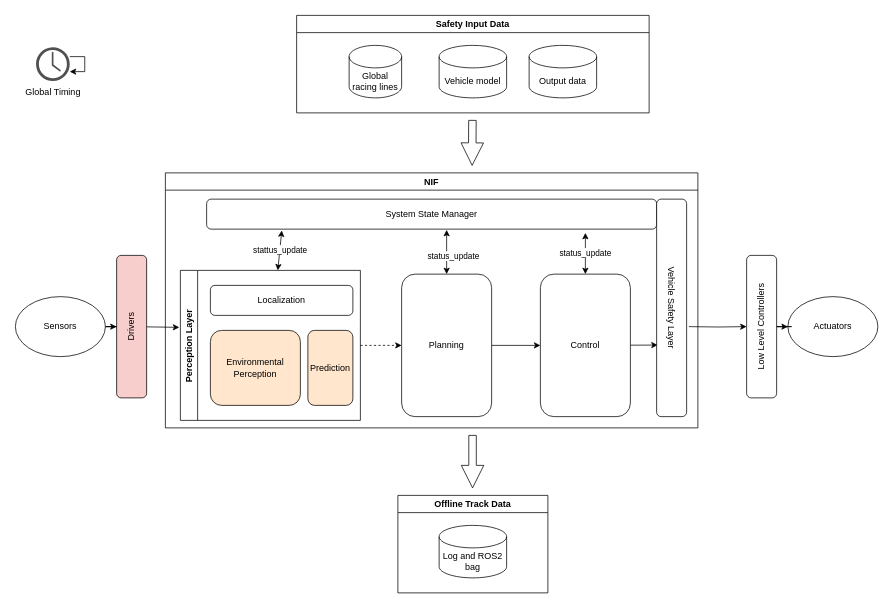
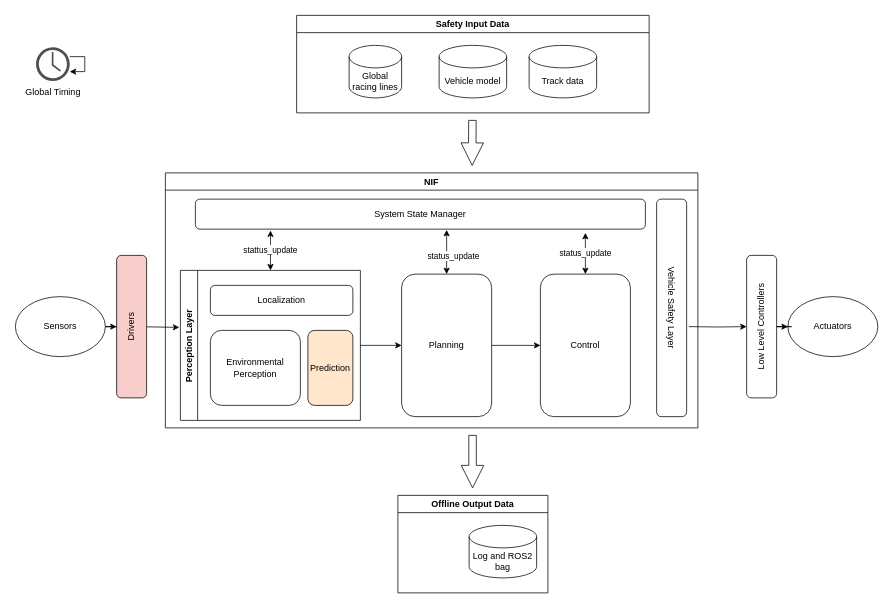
(563, 81) -> (563, 81)
(432, 214) -> (420, 214)
(380, 345) -> (380, 345)
(651, 345) -> none
(255, 368) -> (255, 368)
(473, 504) -> (473, 504)
(473, 552) -> (503, 552)
